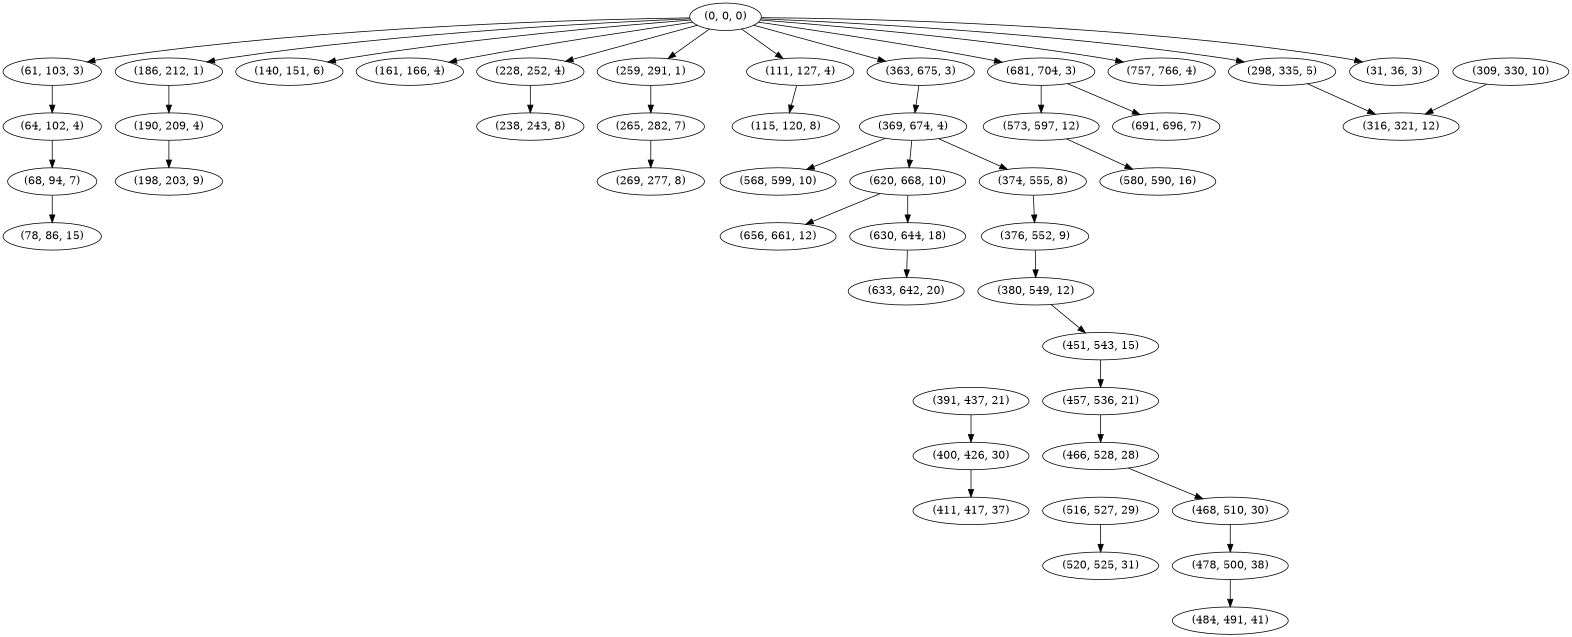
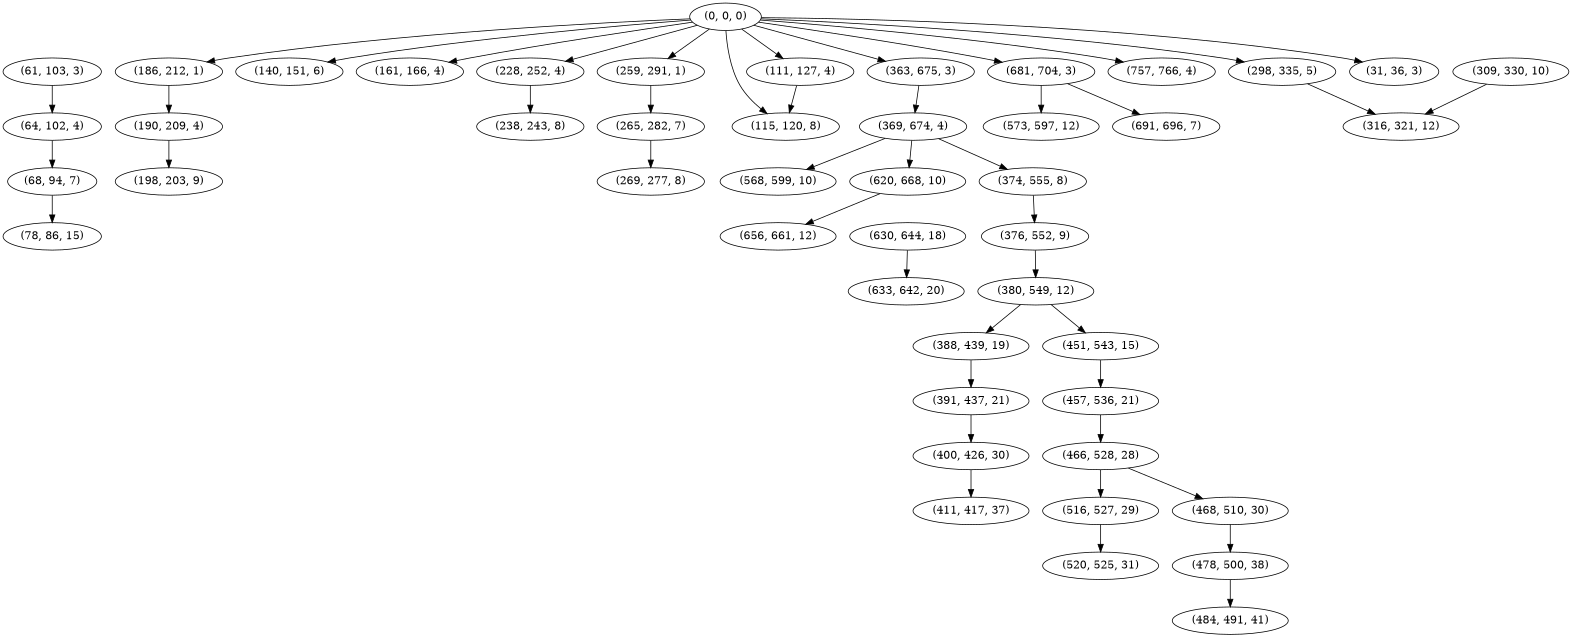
(392, 30) -> (735, 74)
(1158, 181) -> none
(908, 205) -> none
none -> (971, 346)
none -> (1101, 480)
